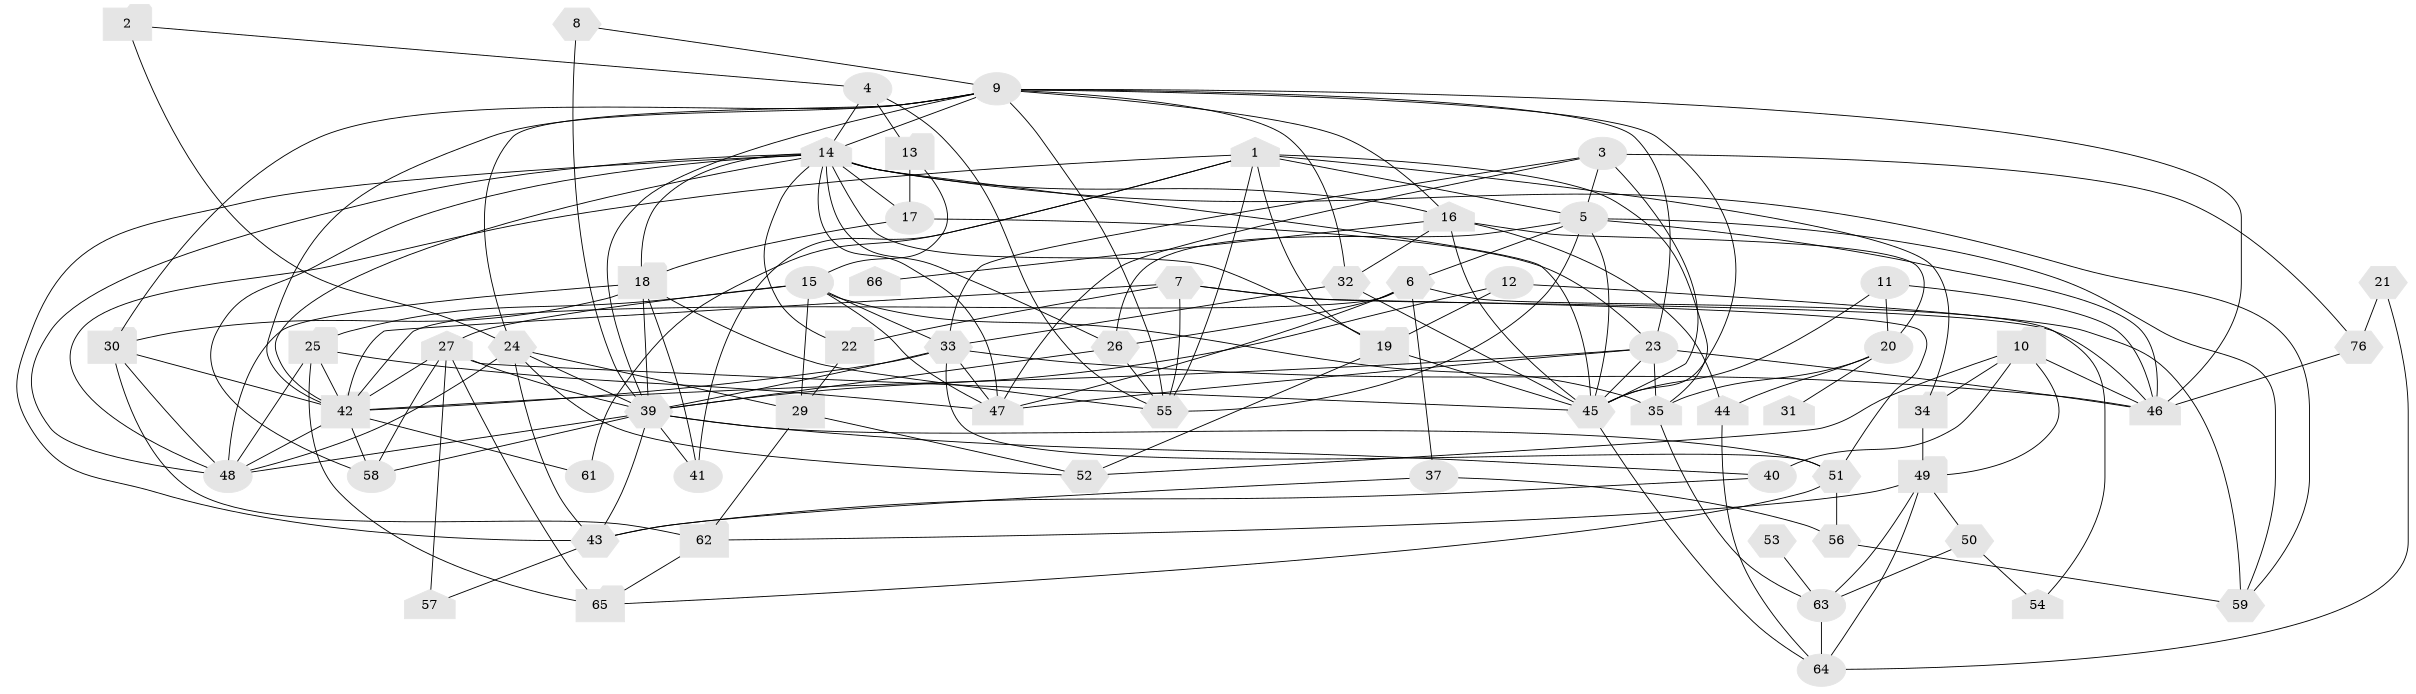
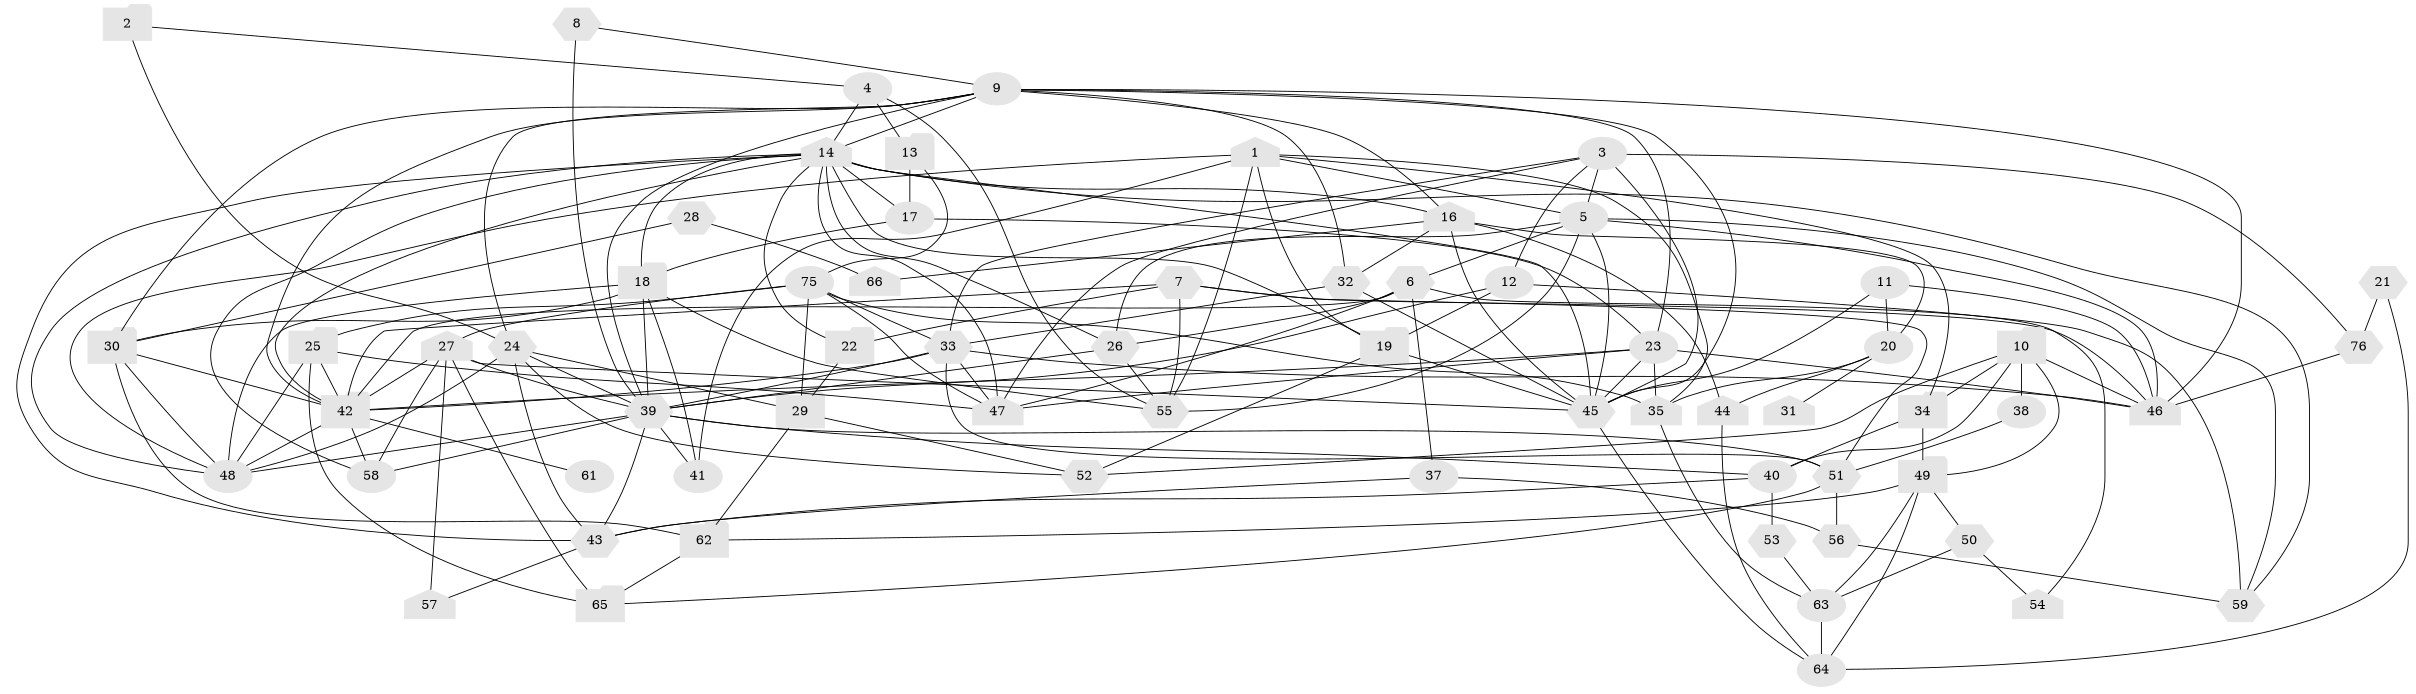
none -> (1541, 217)
none -> (692, 218)
(1103, 231) -> none
(849, 246) -> none
(809, 283) -> (809, 283)
none -> (2022, 412)
none -> (1844, 443)
none -> (1772, 510)
